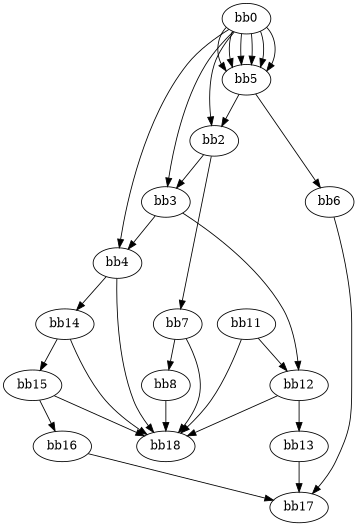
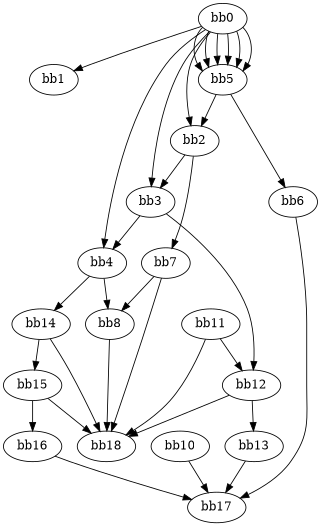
none -> (54, 80)
(122, 355) -> (105, 289)
none -> (180, 446)
